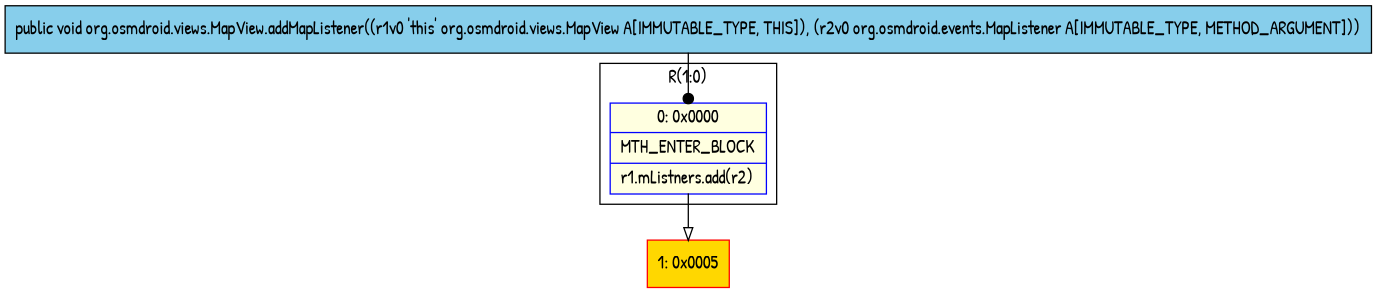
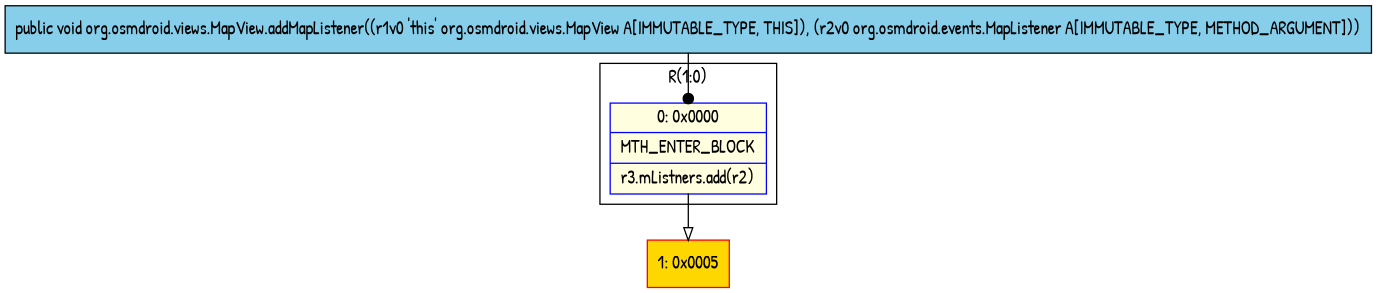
(687, 178) -> (688, 178)
